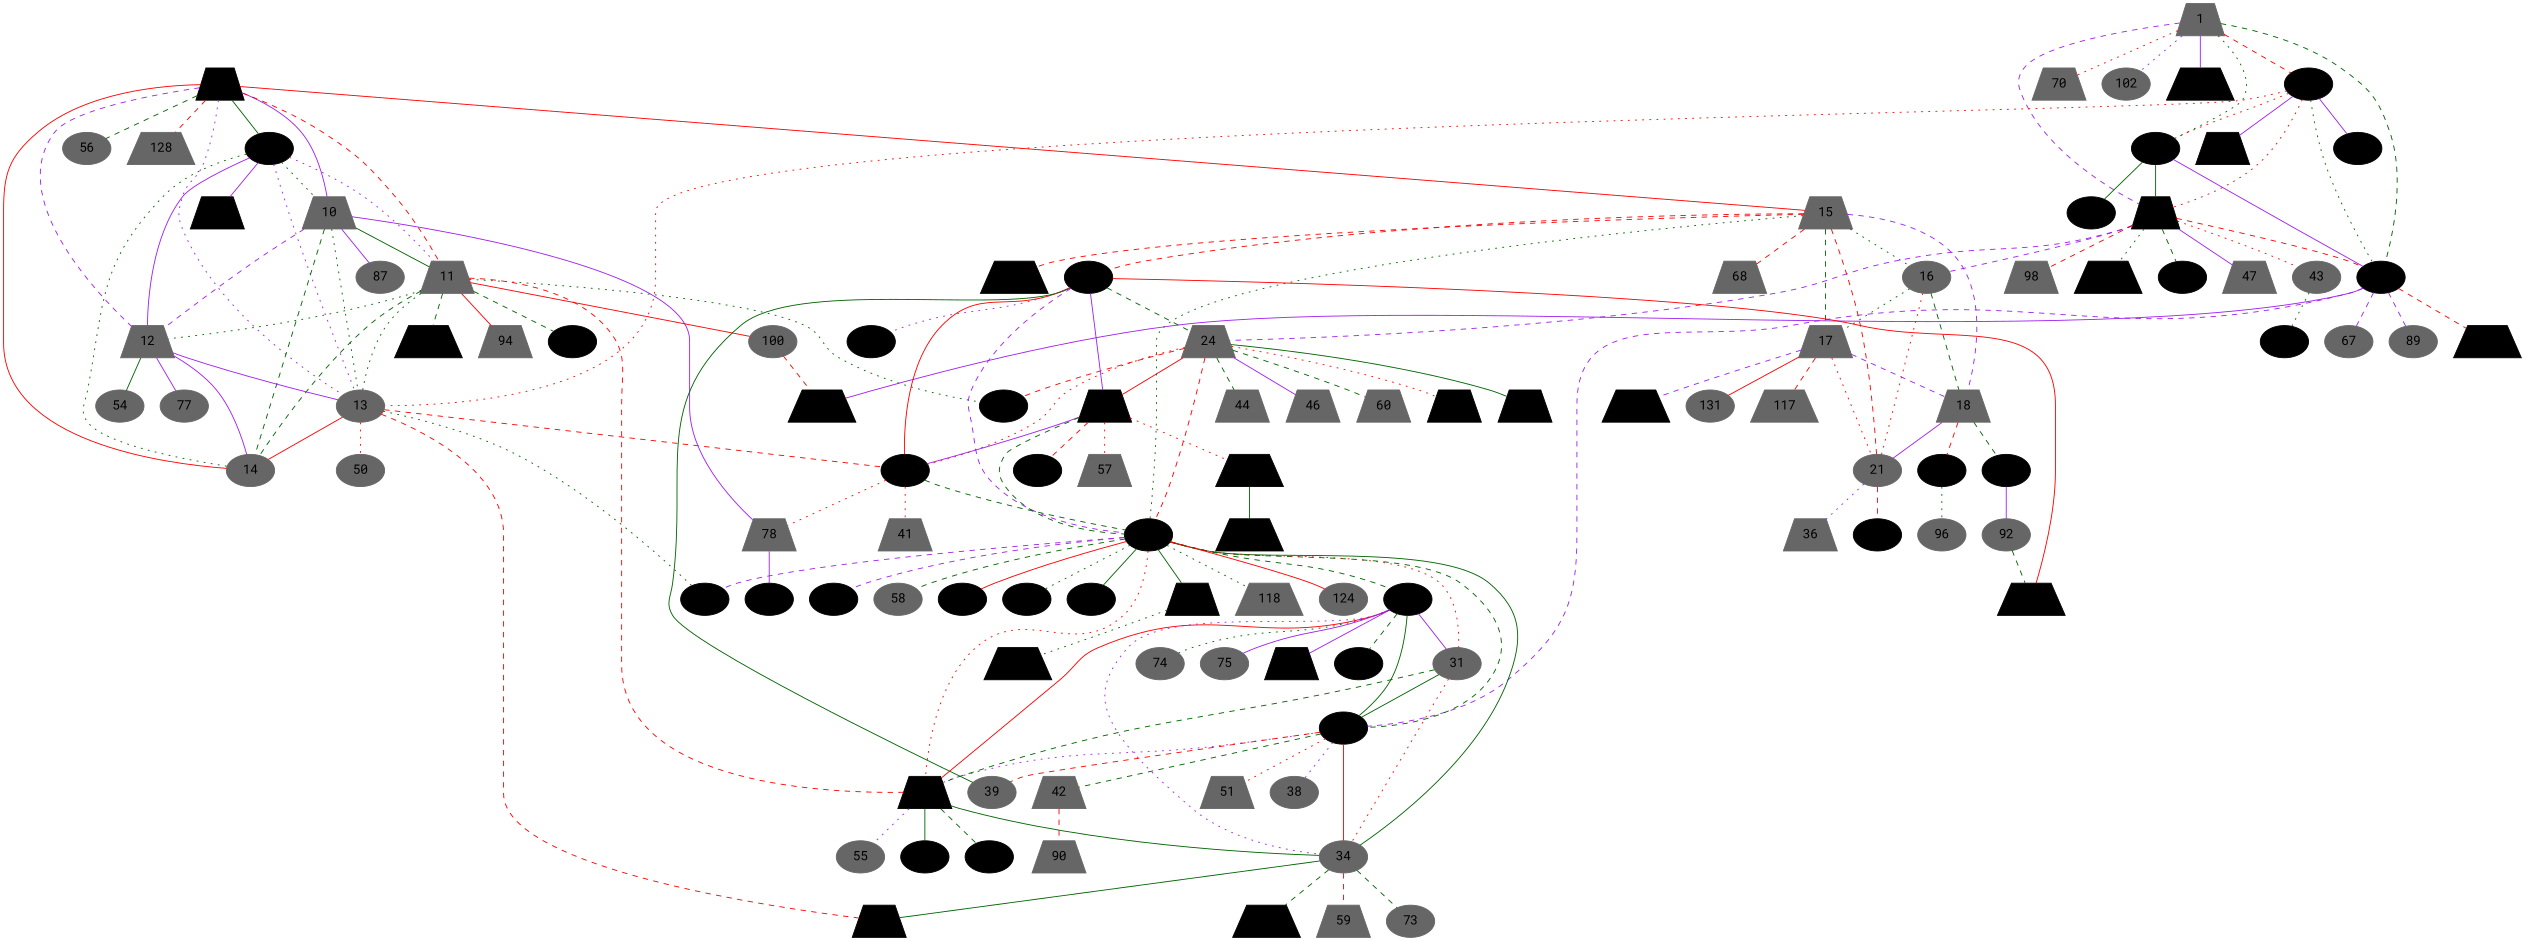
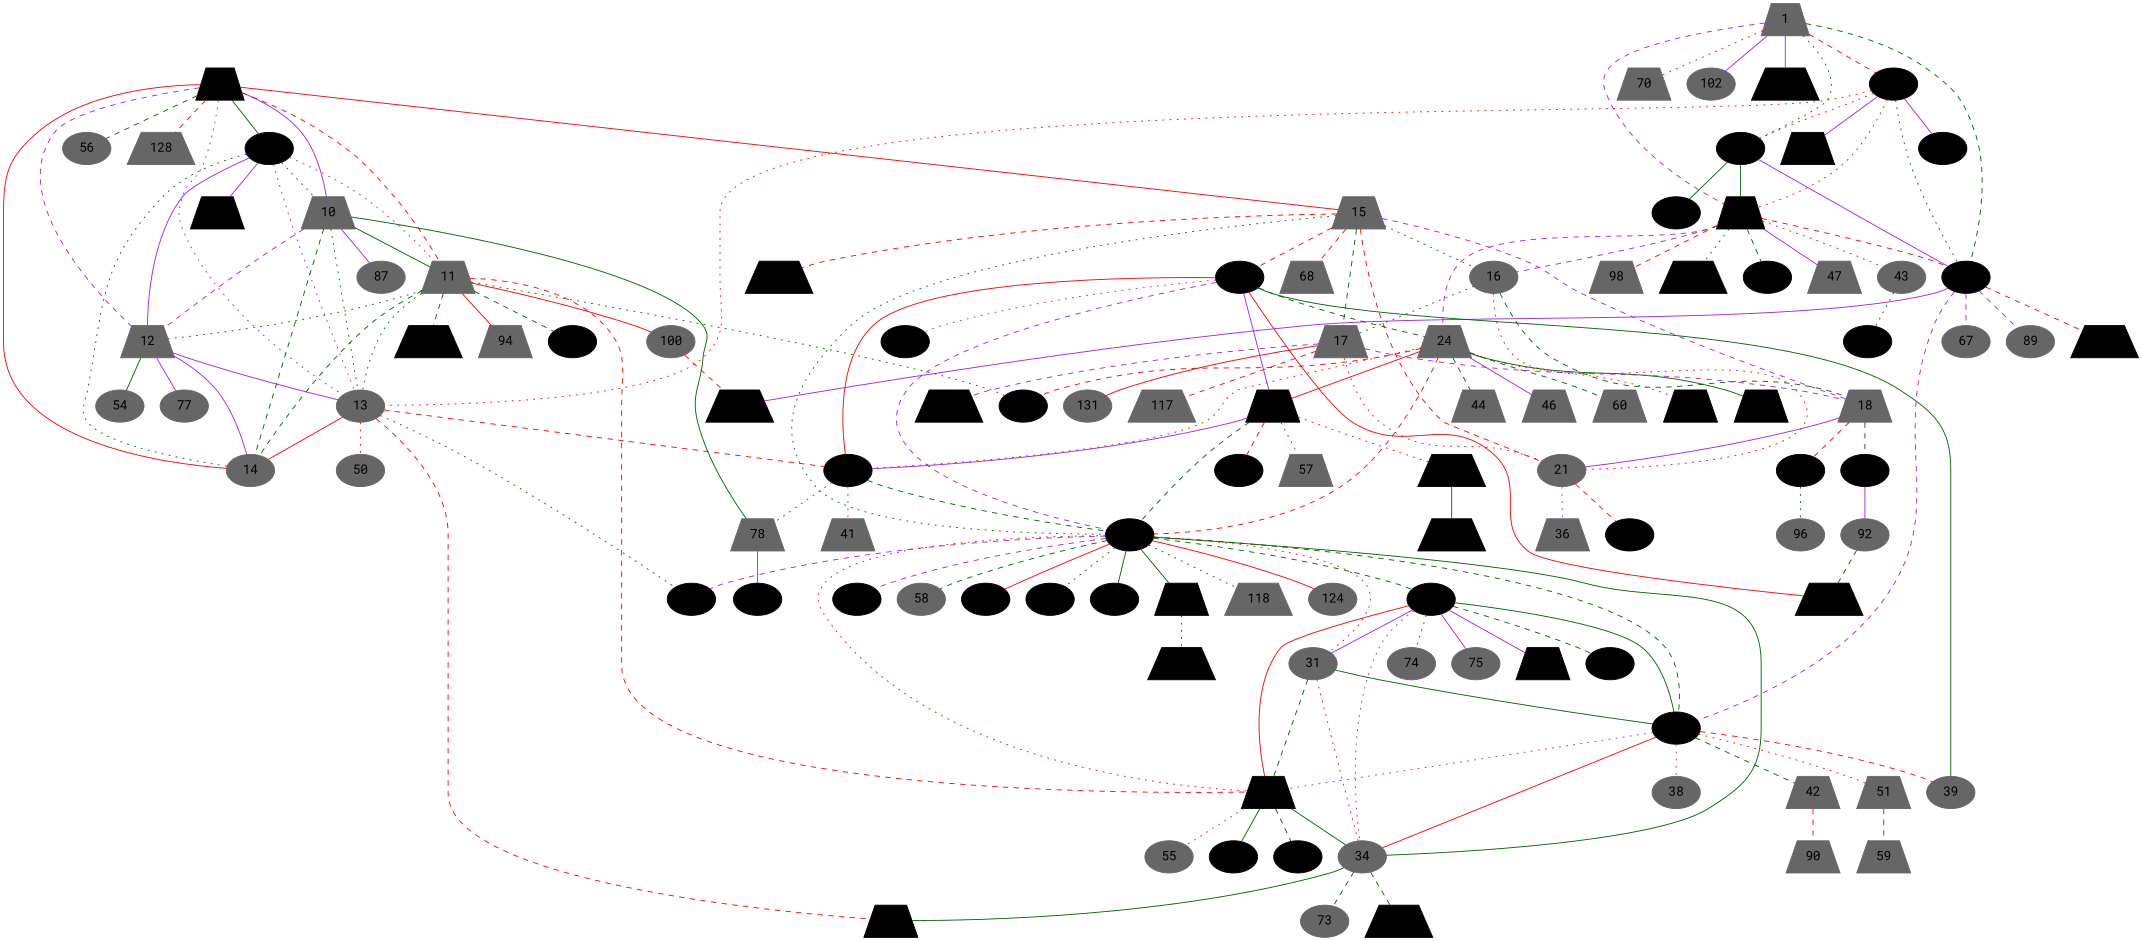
(2161, 54) -> (1746, 54)
(629, 284) -> (633, 283)
(1343, 889) -> (1884, 825)
